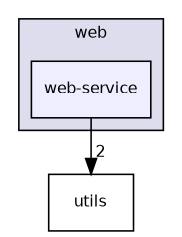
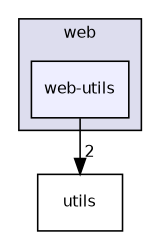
(91, 90) -> (80, 90)
